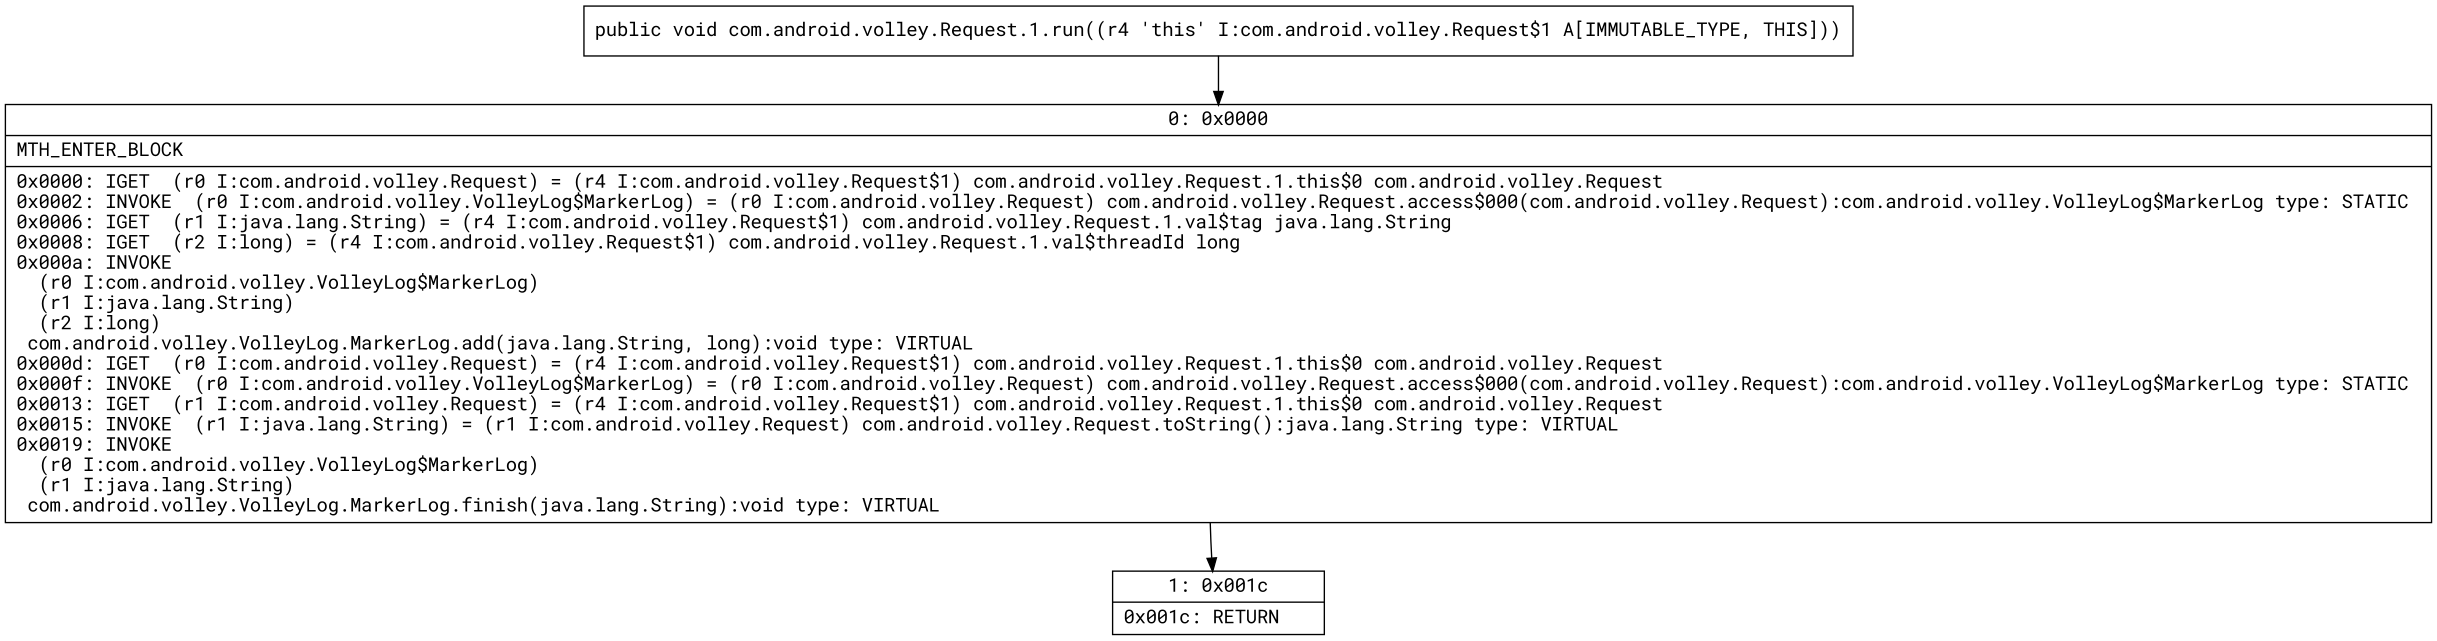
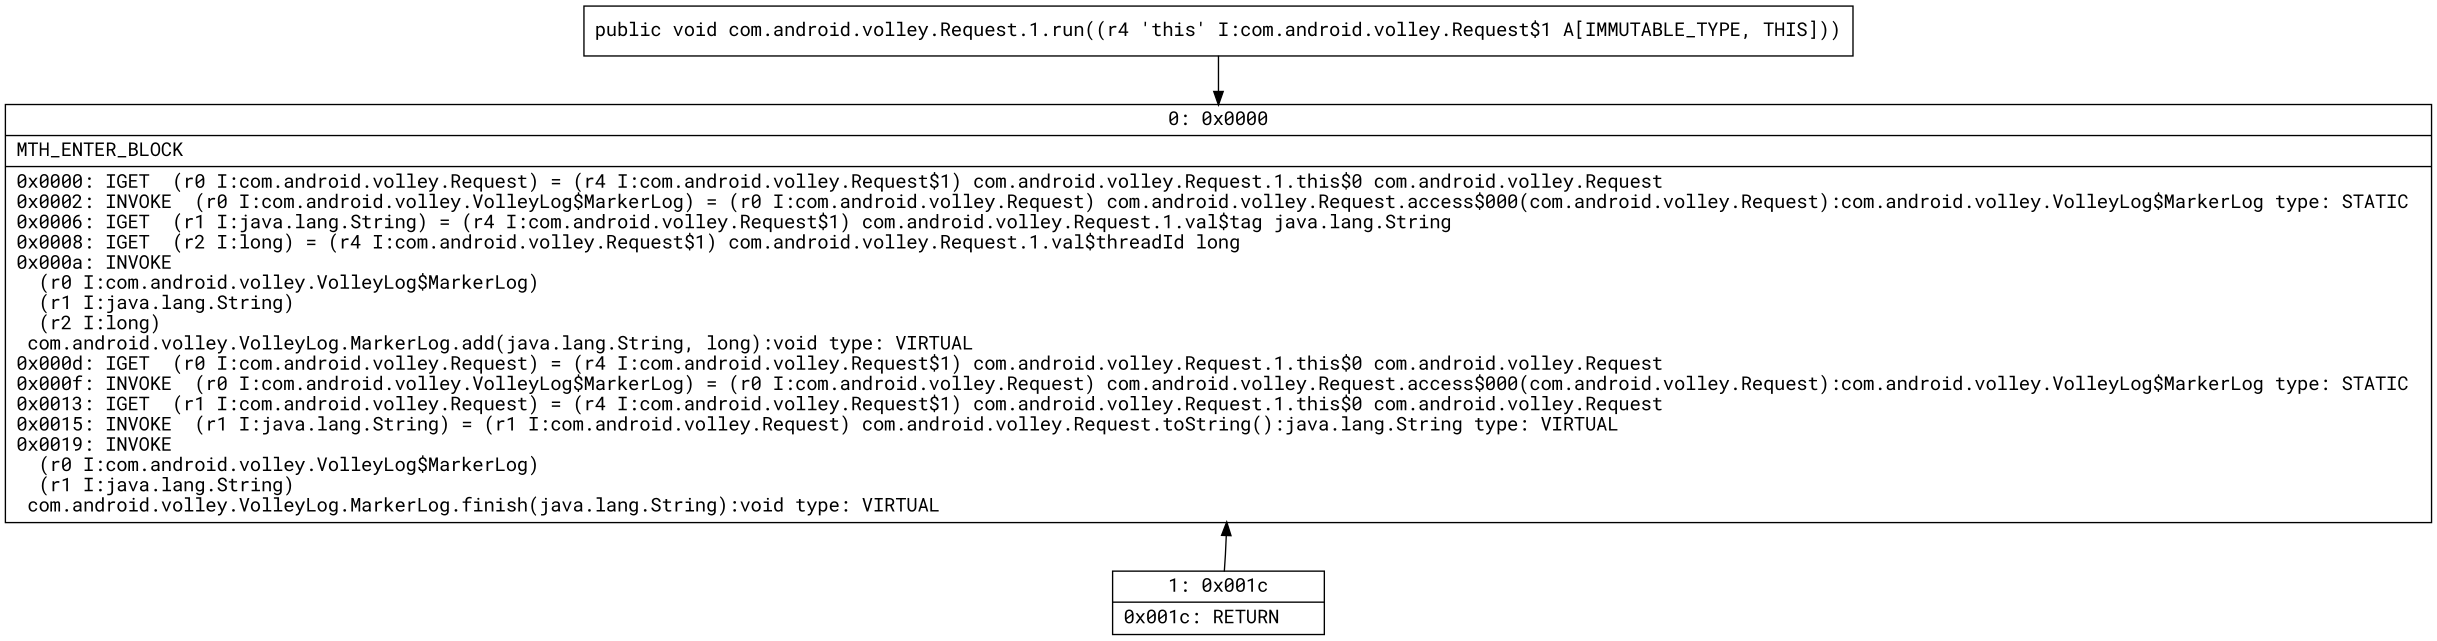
(1211, 540) -> (1225, 554)
